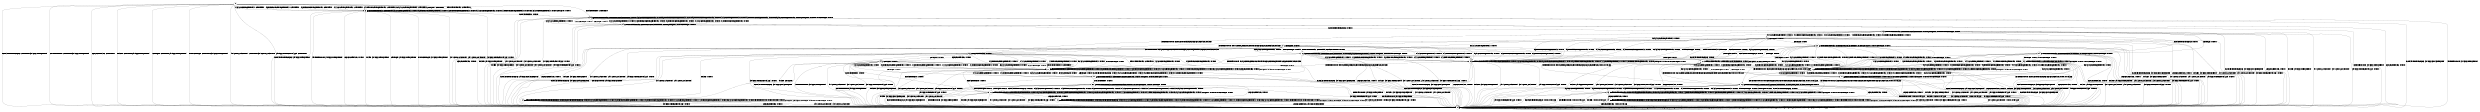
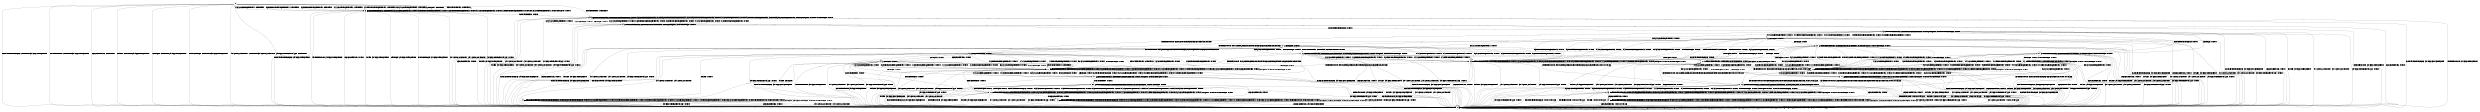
(1058, 96) -> (1059, 96)
